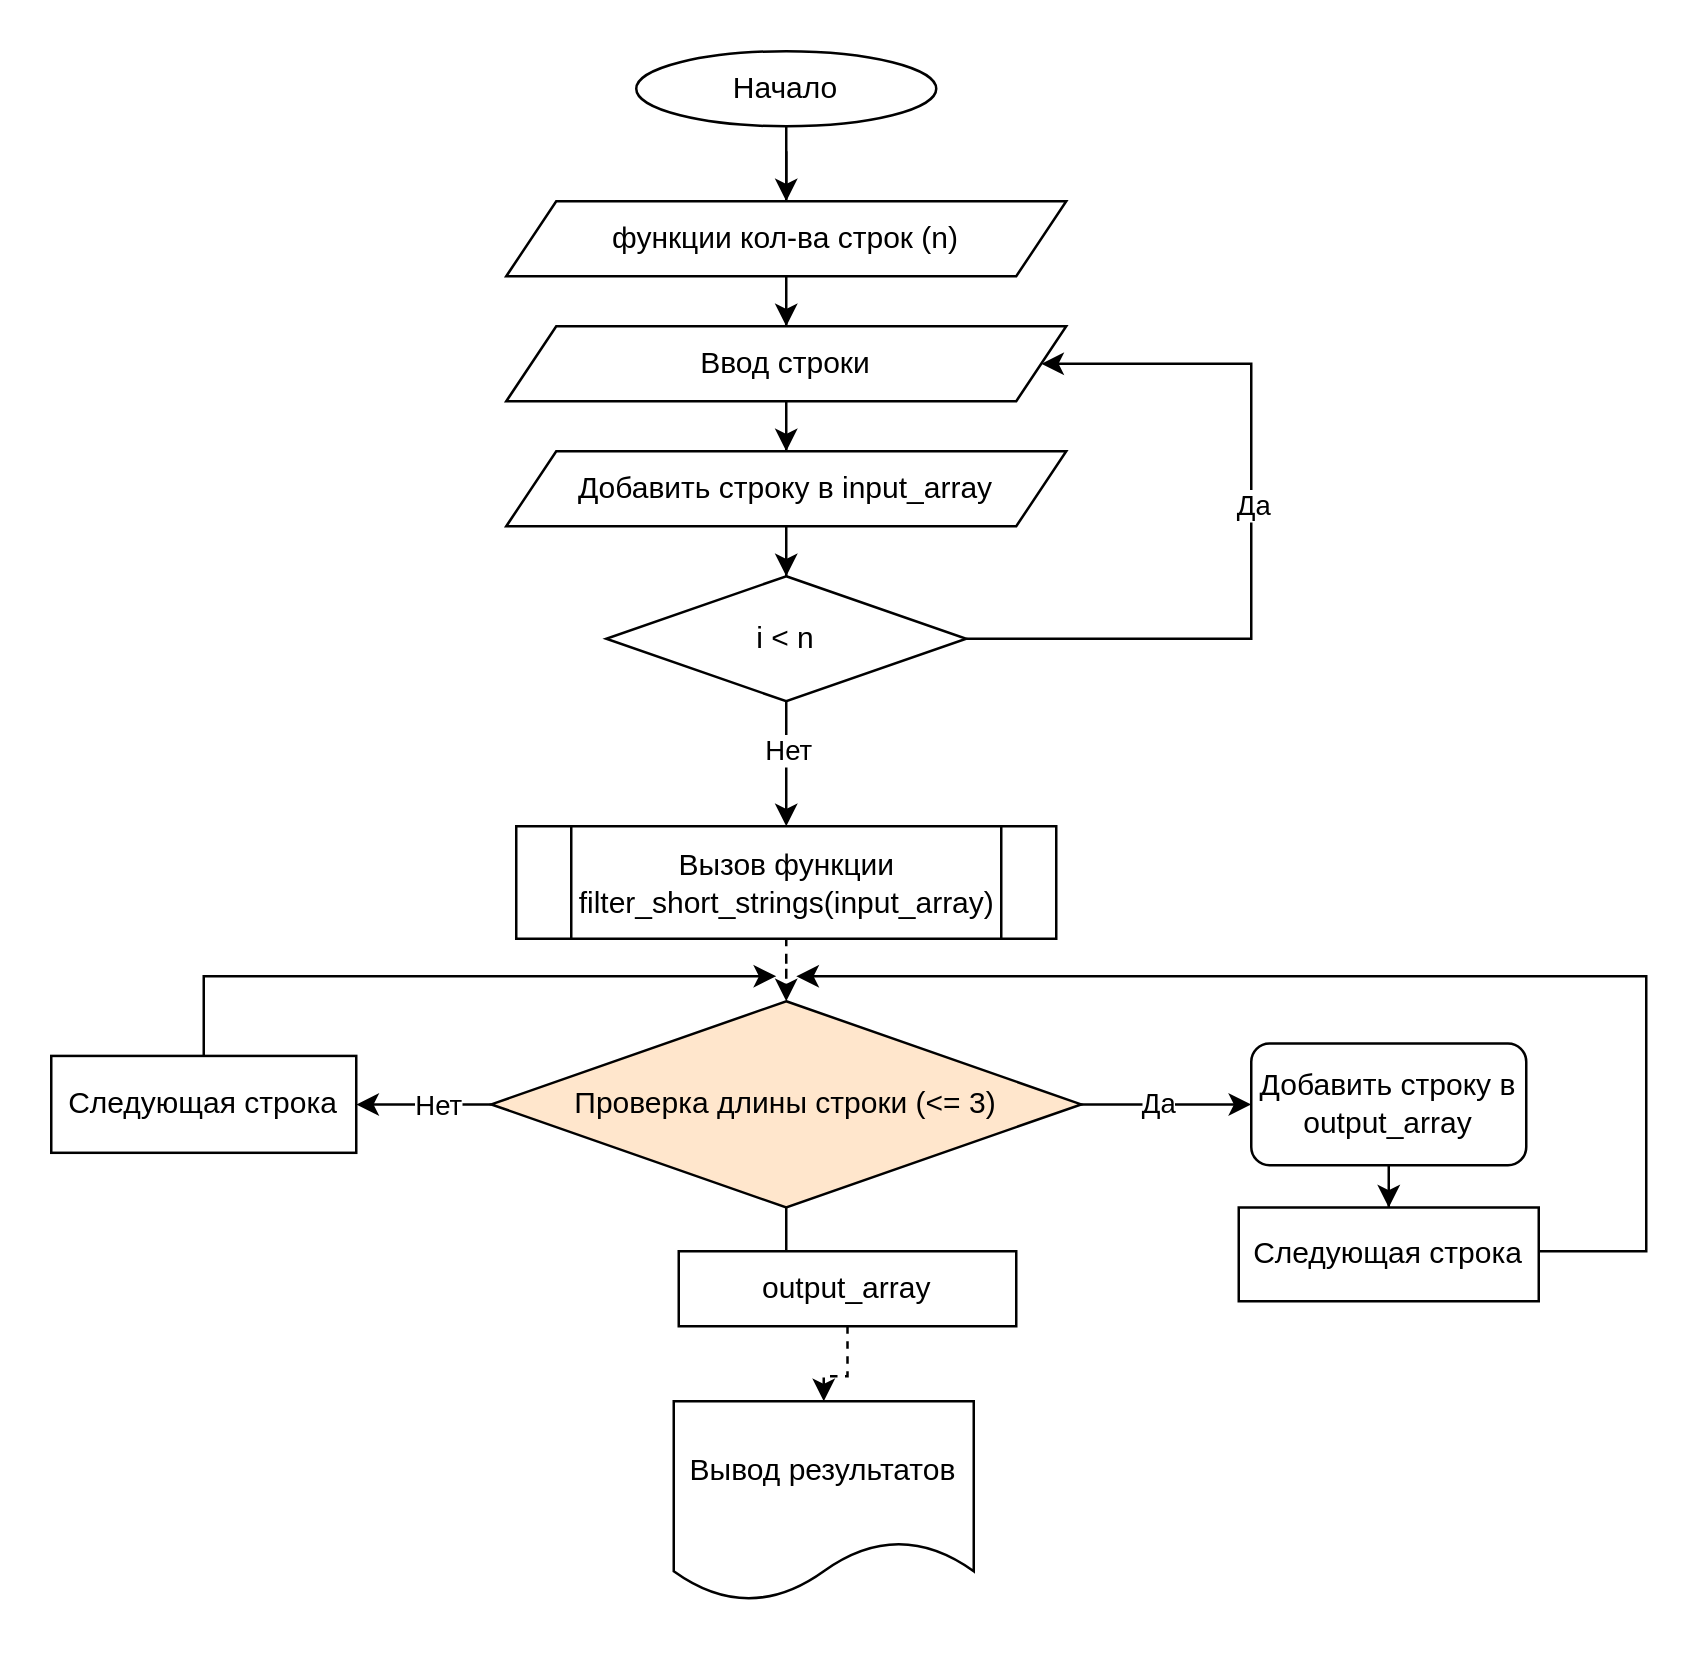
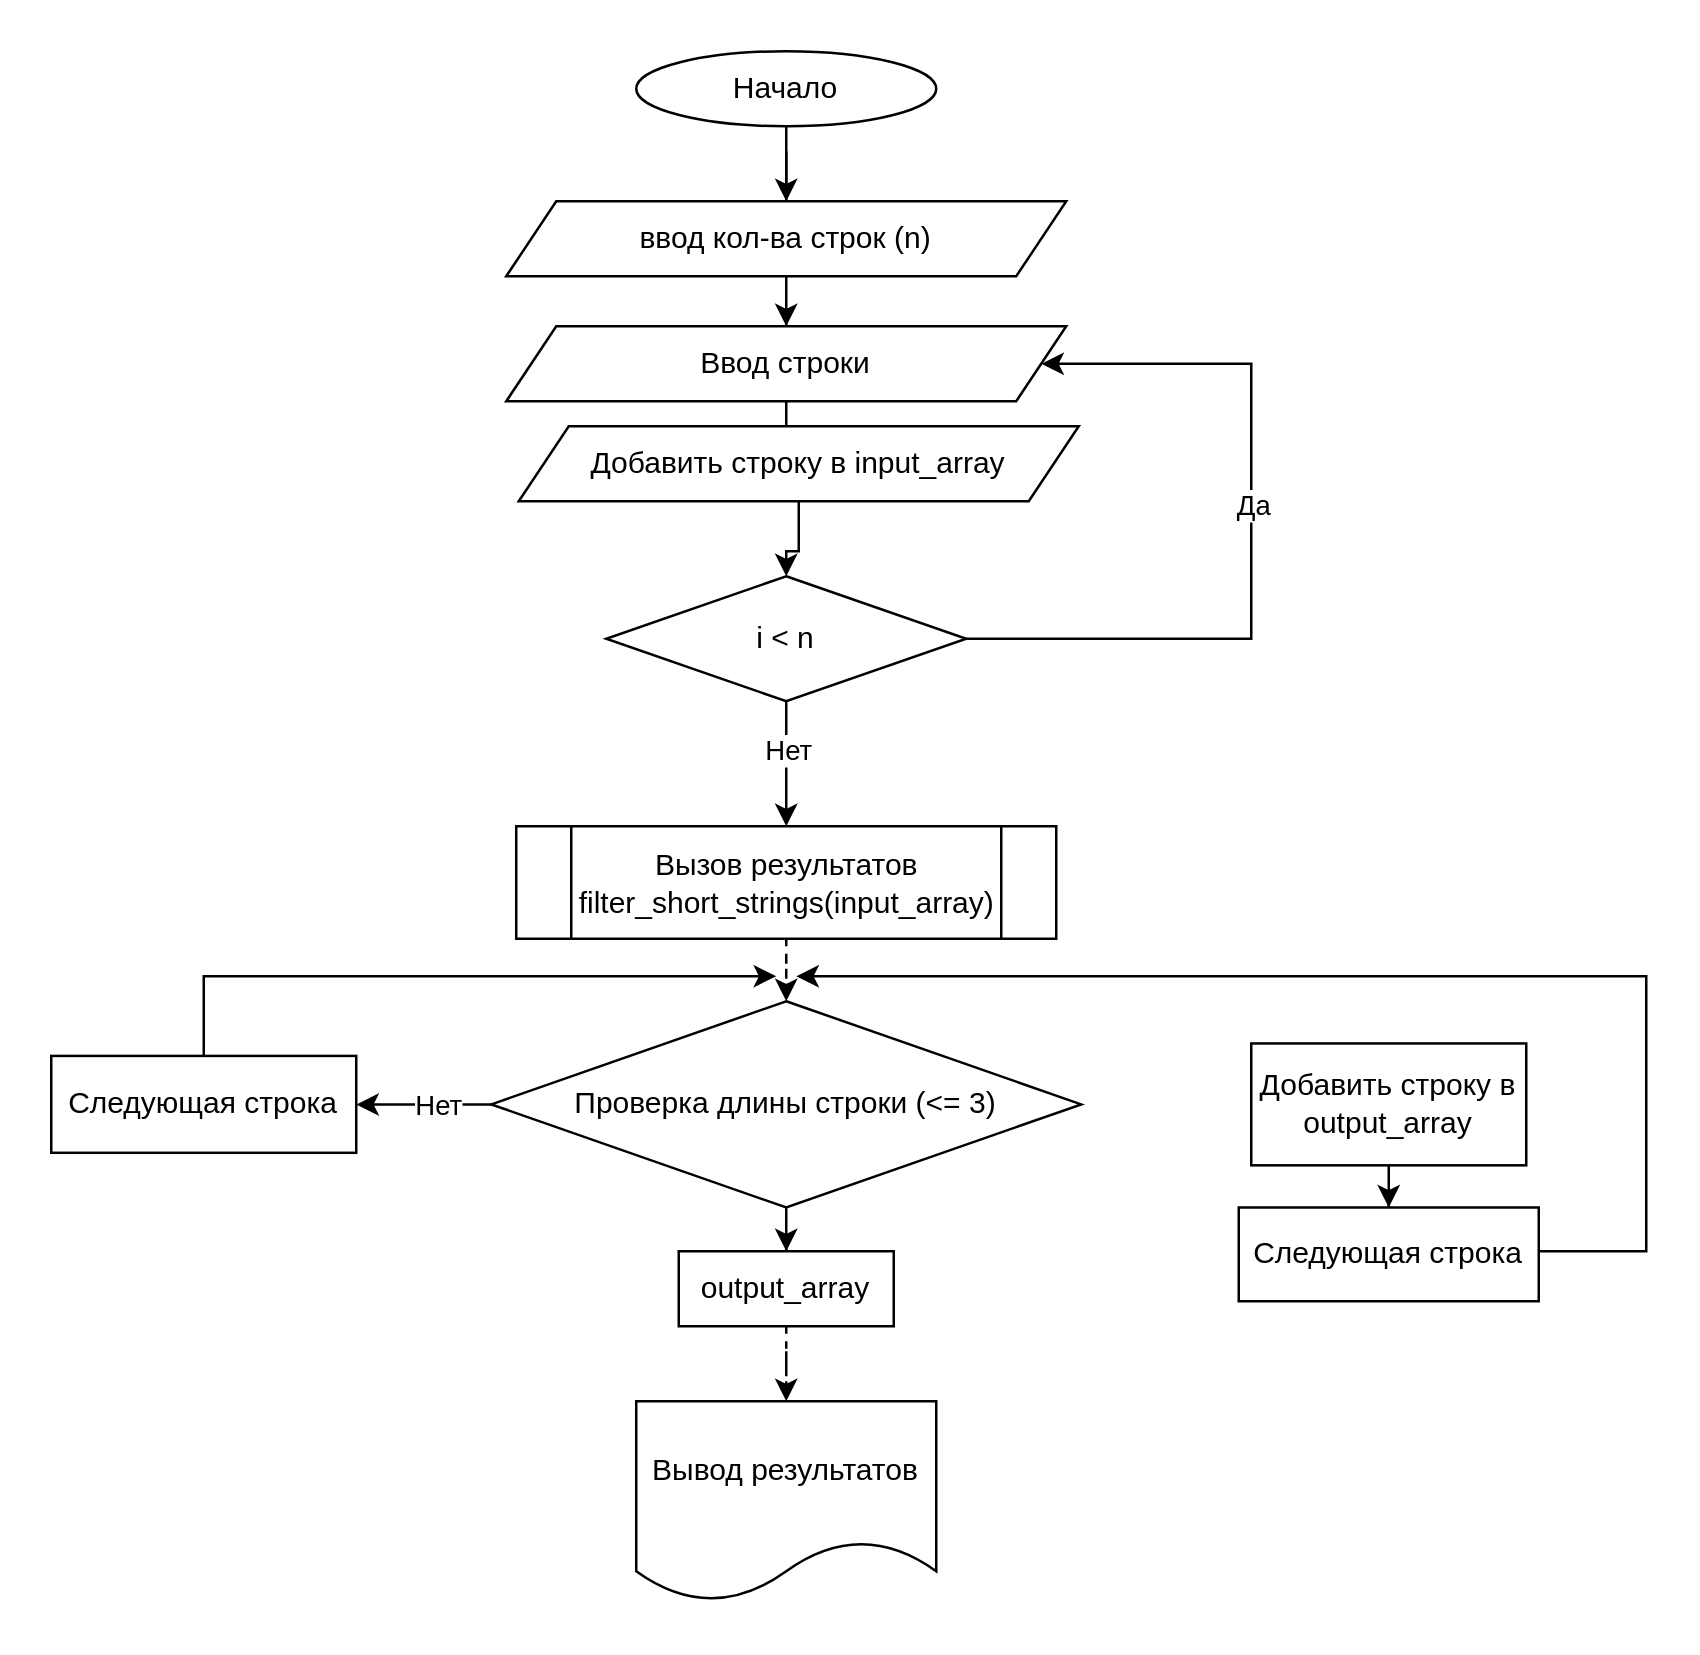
(786, 239) -> (786, 239)
(786, 489) -> (799, 464)
(788, 884) -> (788, 884)
(786, 1104) -> (786, 1104)
(1389, 1104) -> (1389, 1104)
(1158, 1105) -> none
(848, 1289) -> (786, 1289)
(824, 1501) -> (786, 1501)
